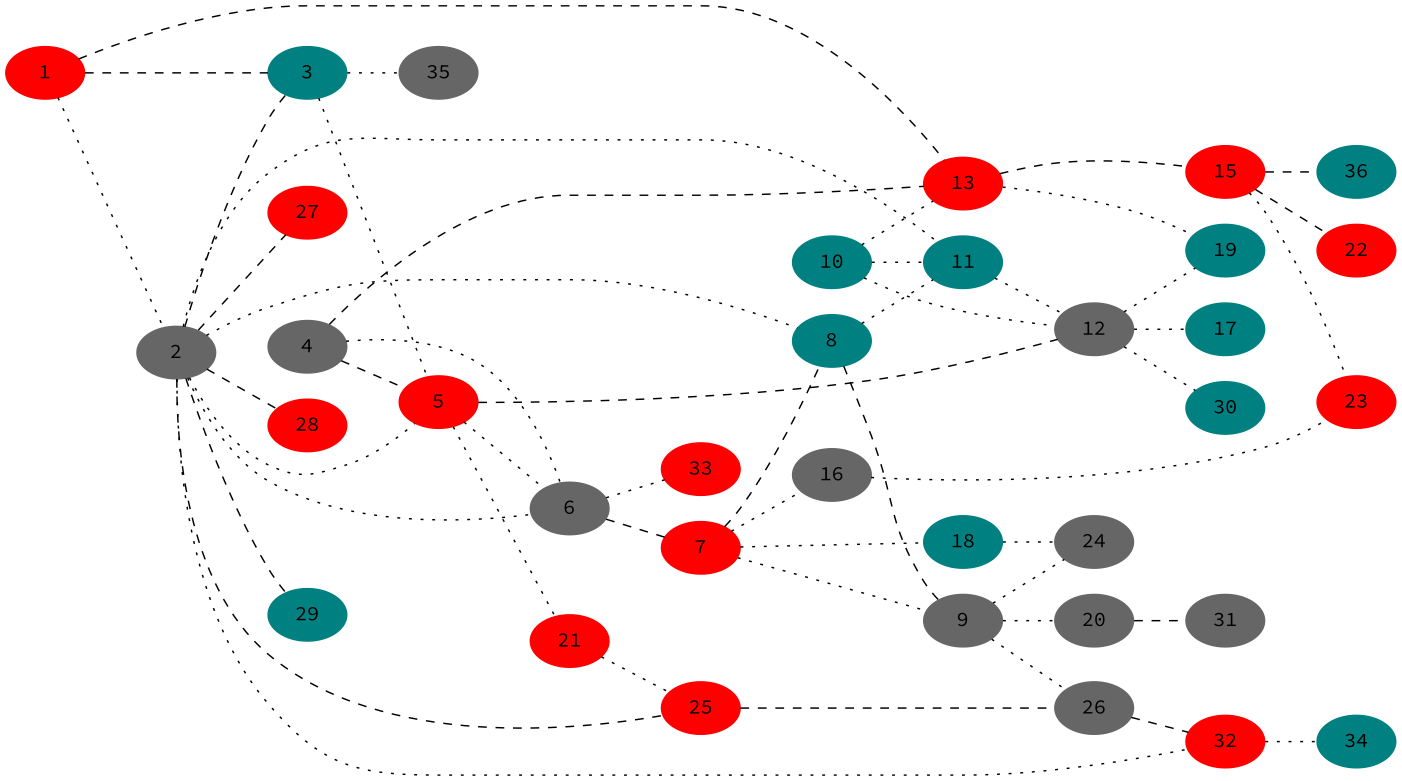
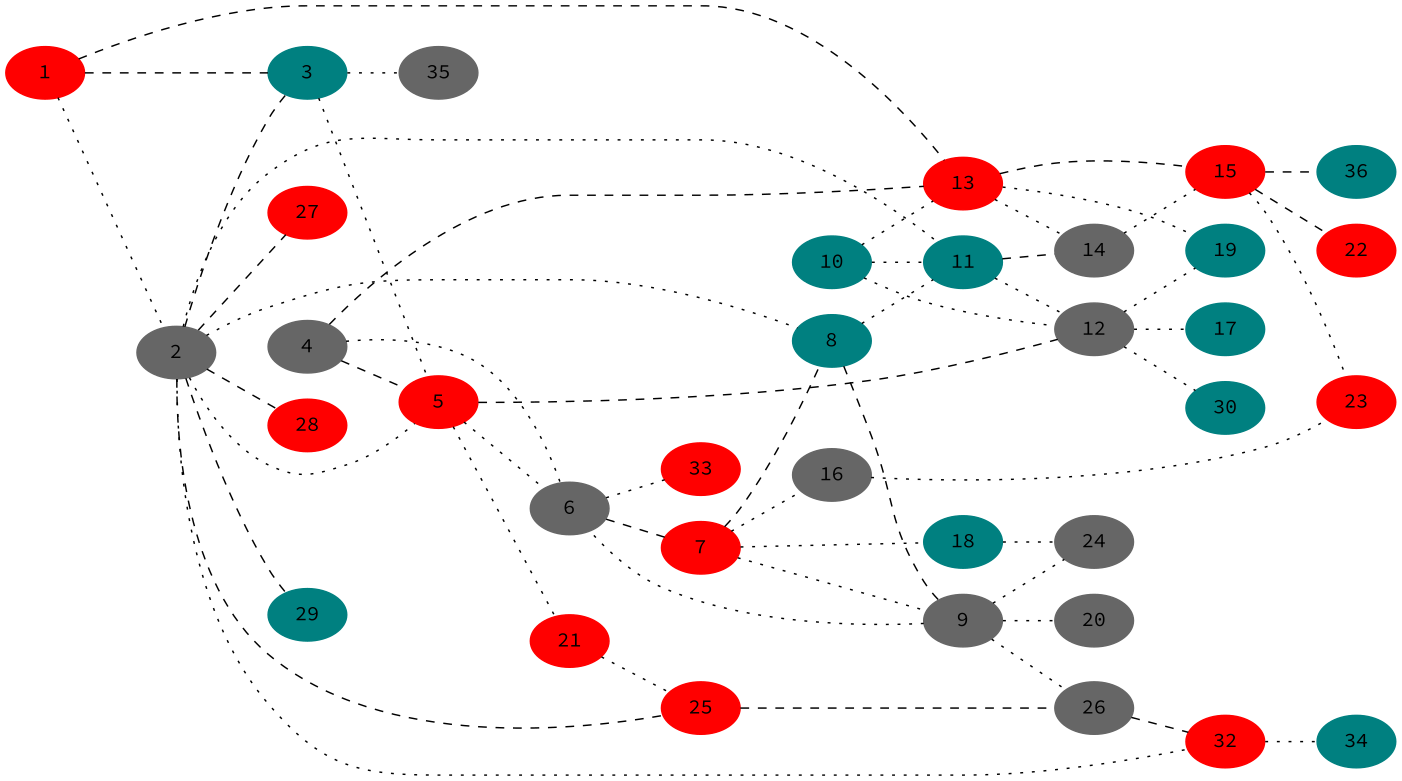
none -> (1094, 251)
(331, 506) -> (745, 612)
(1225, 621) -> none
